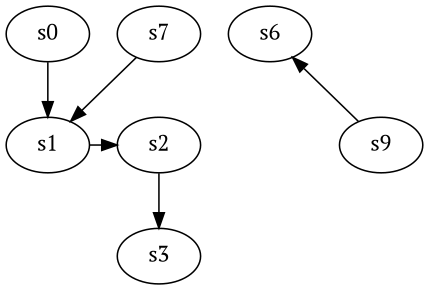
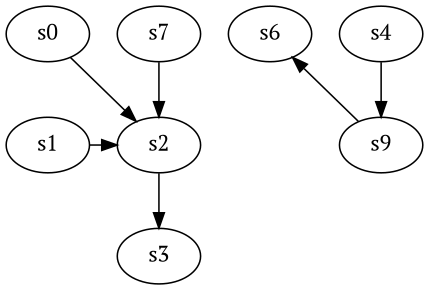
none -> (381, 34)
(48, 82) -> (98, 84)
(109, 84) -> (159, 82)
